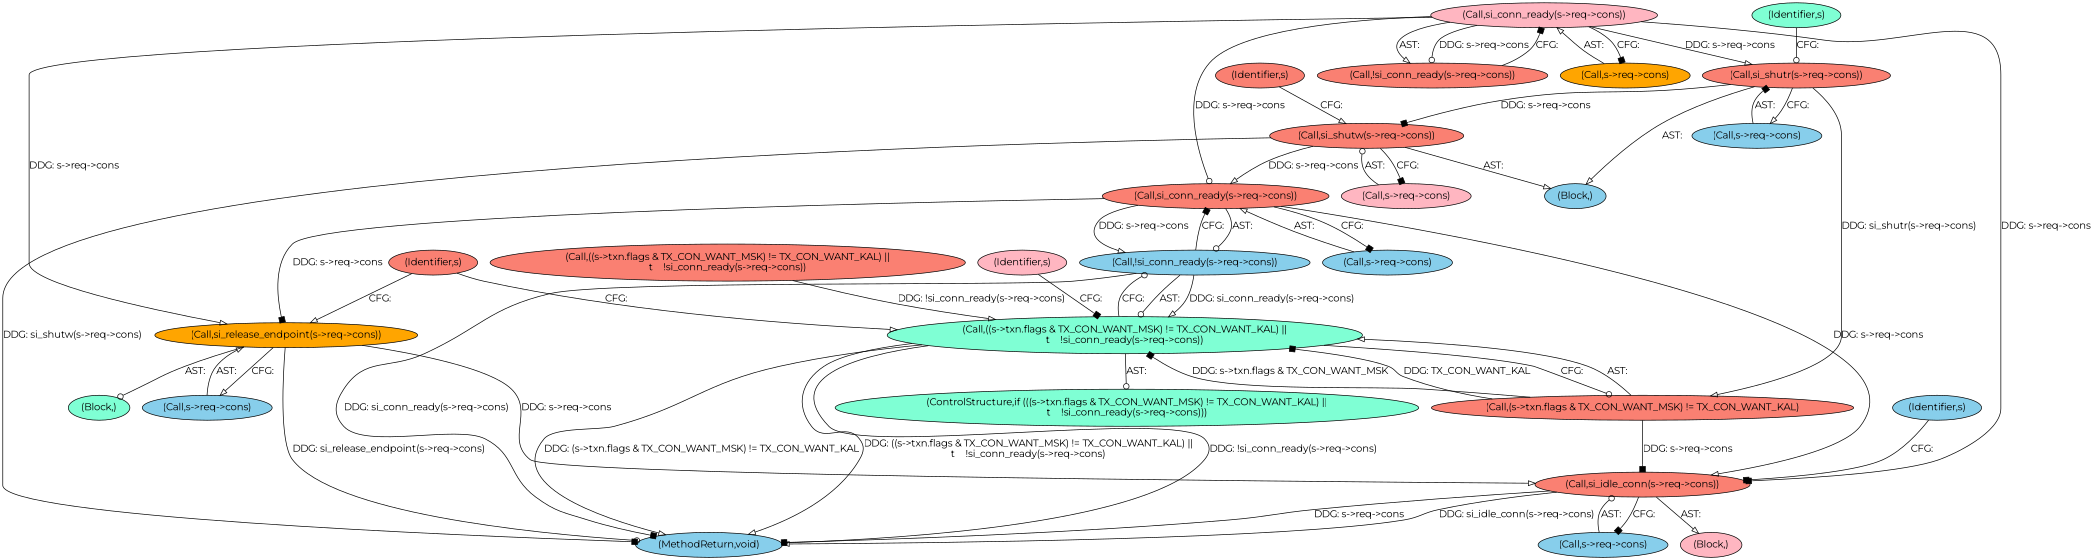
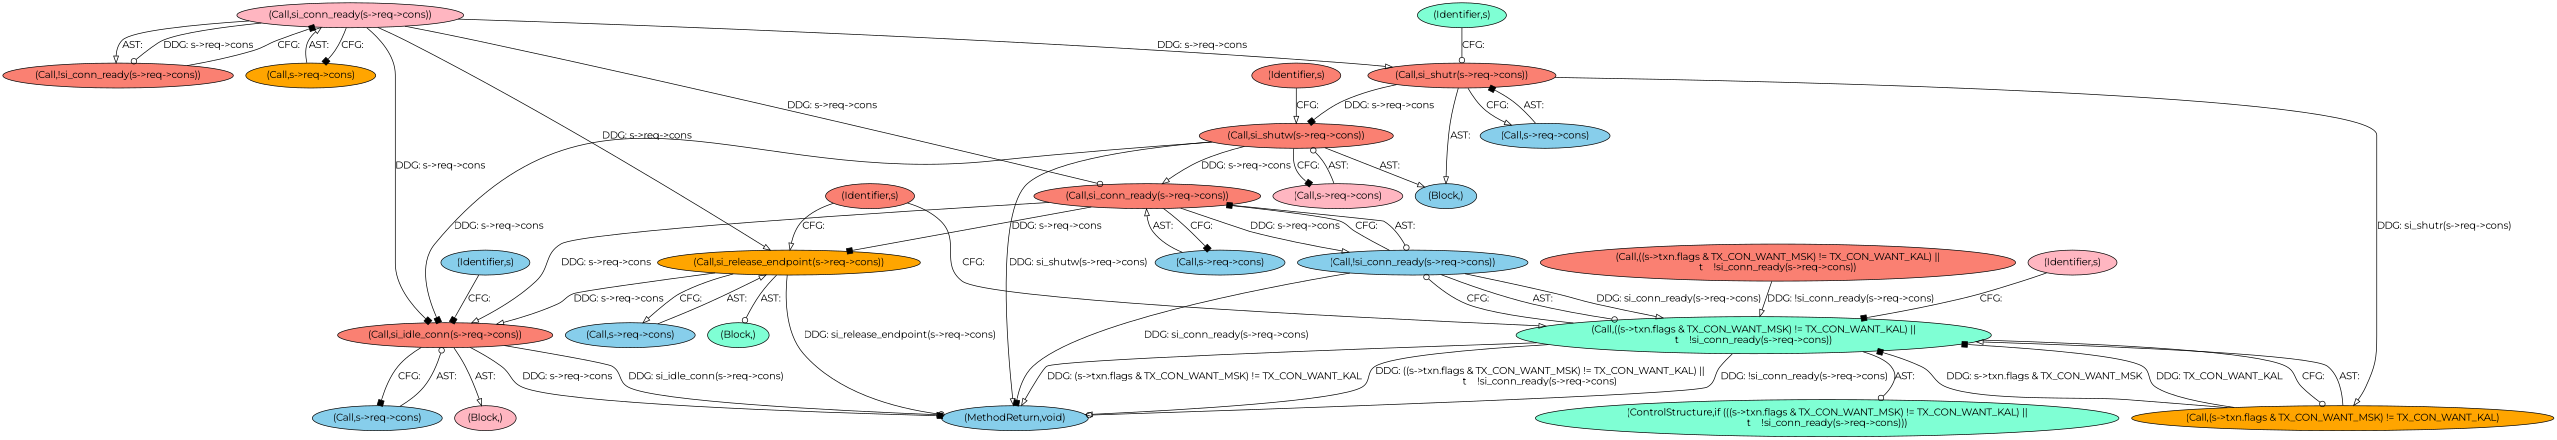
(216, 210) -> (1020, 196)
(1643, 408) -> (2343, 418)
(1643, 443) -> (769, 150)
